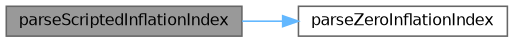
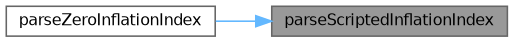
(262, 21) -> (236, 21)
